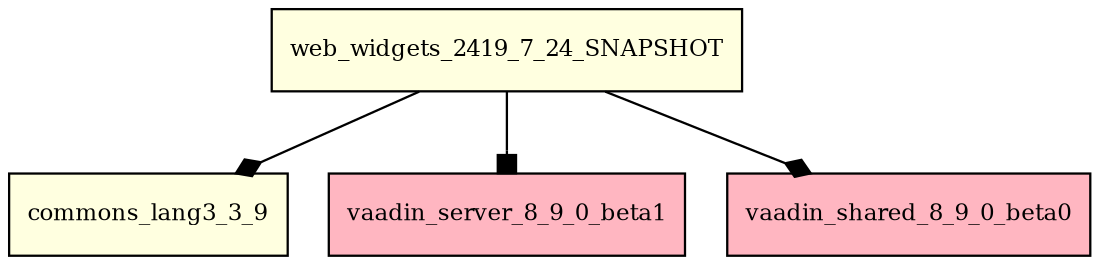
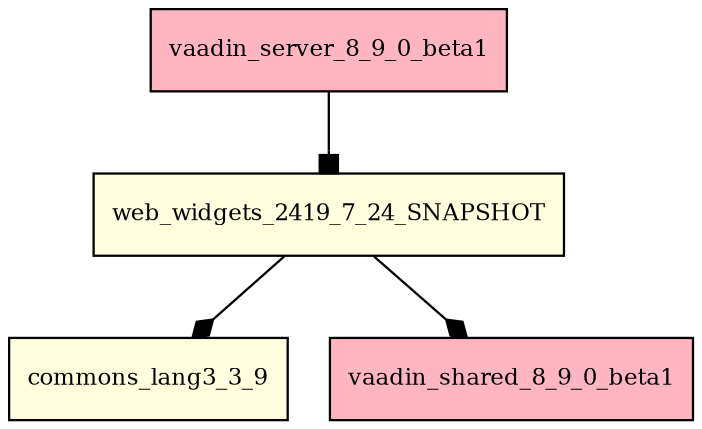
(507, 121) -> (329, 121)
(909, 215) -> (511, 379)
